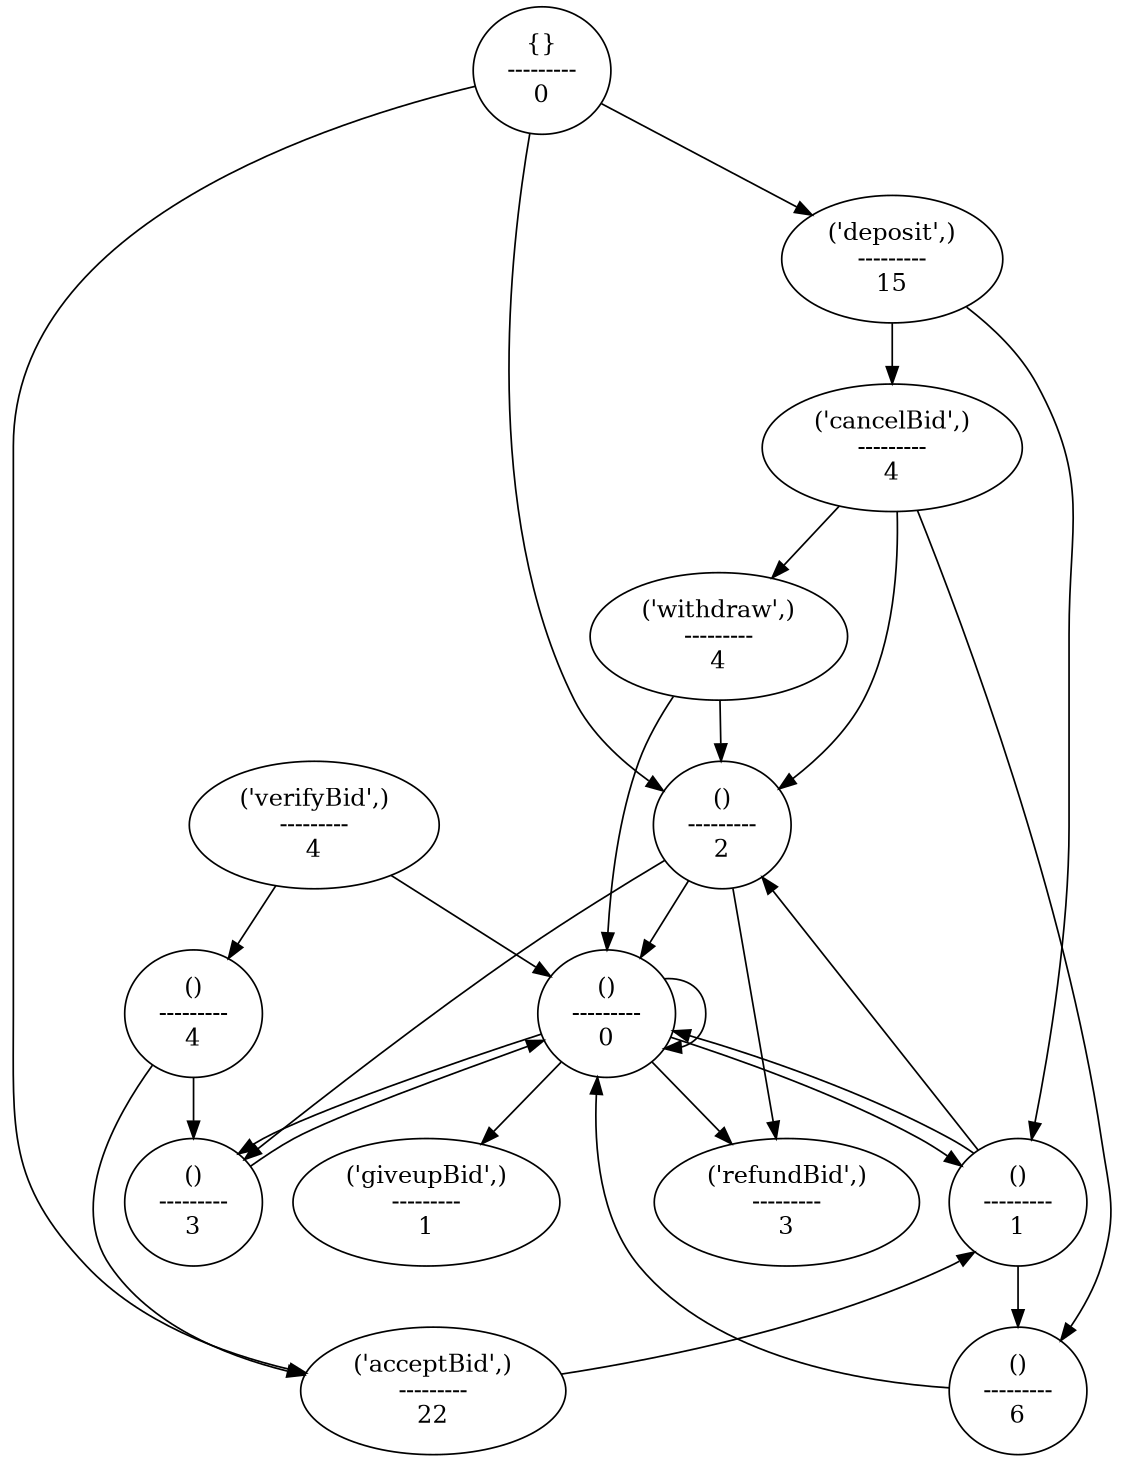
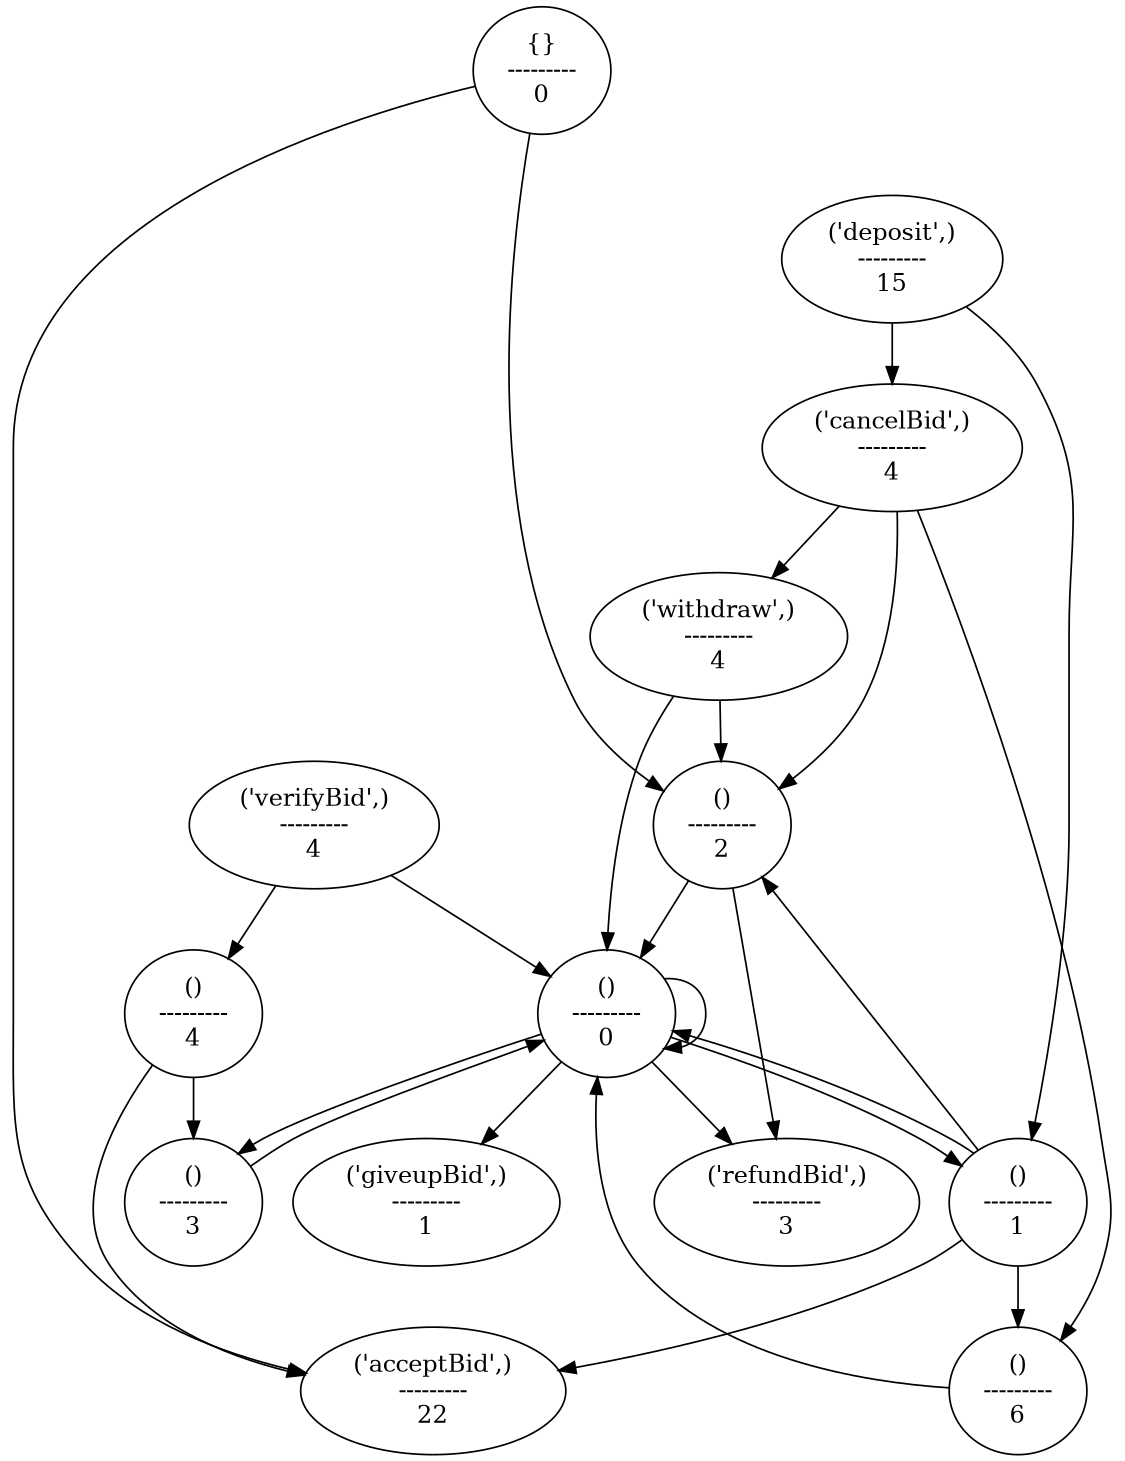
(699, 155) -> none
(456, 997) -> none
(764, 1332) -> (775, 1320)
